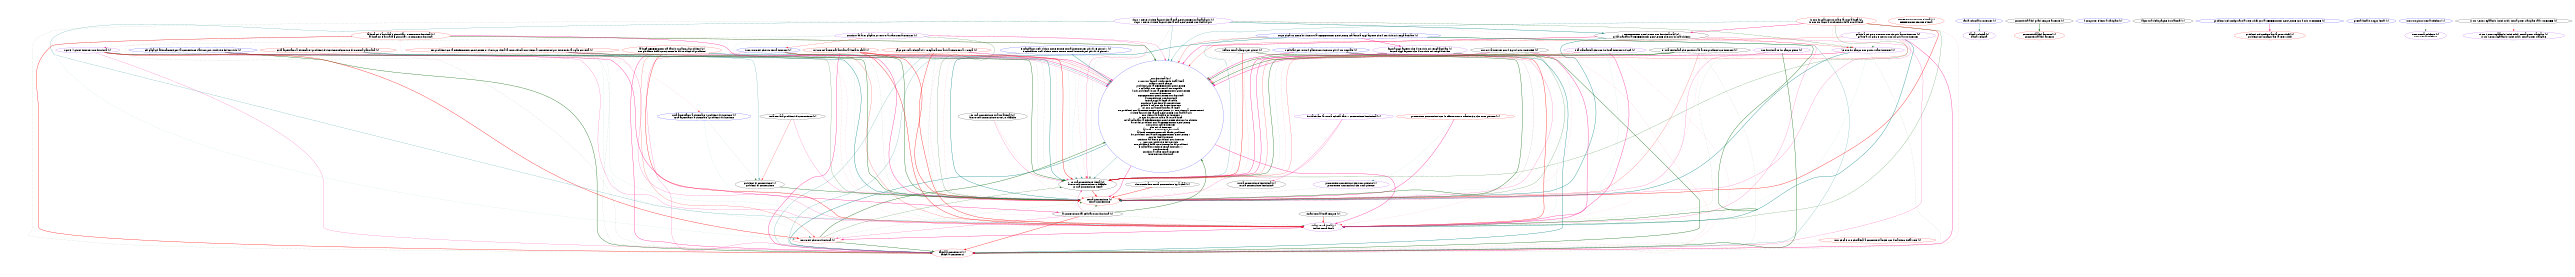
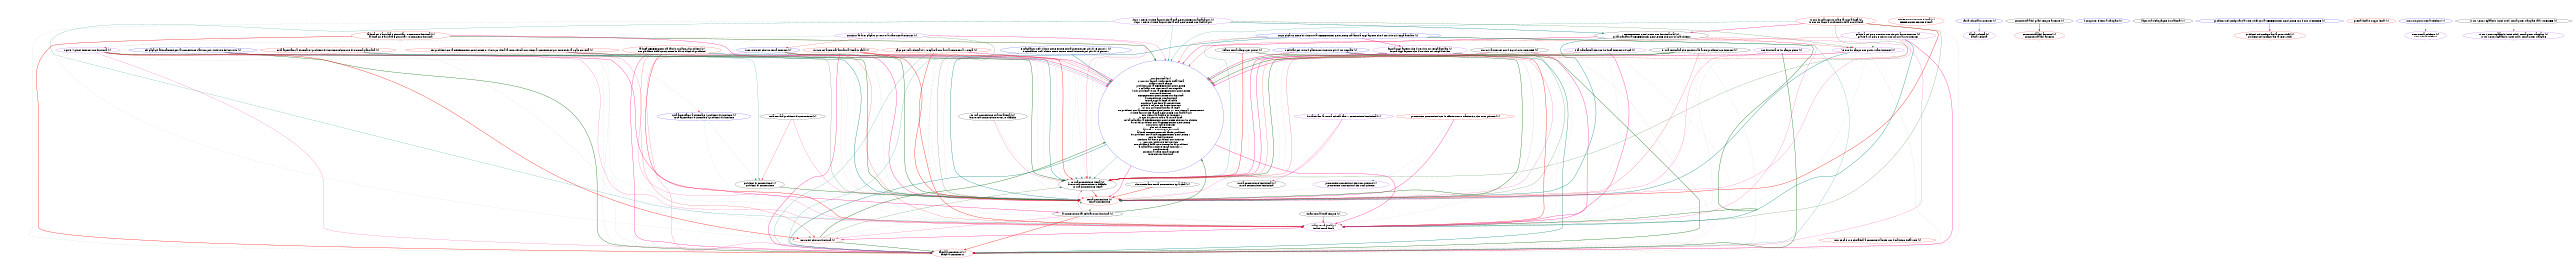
(2371, 21) -> (2371, 21)
(1093, 209) -> (1093, 207)
(947, 212) -> none
